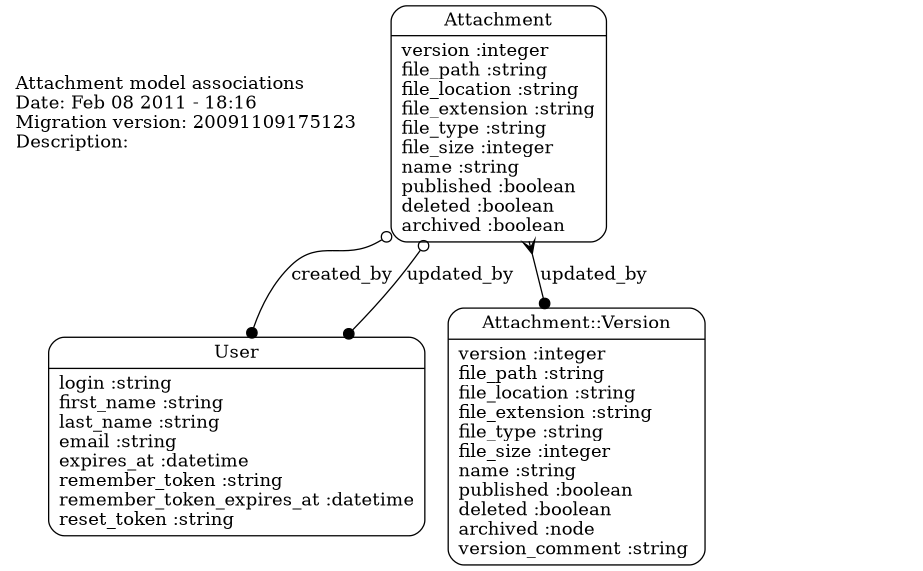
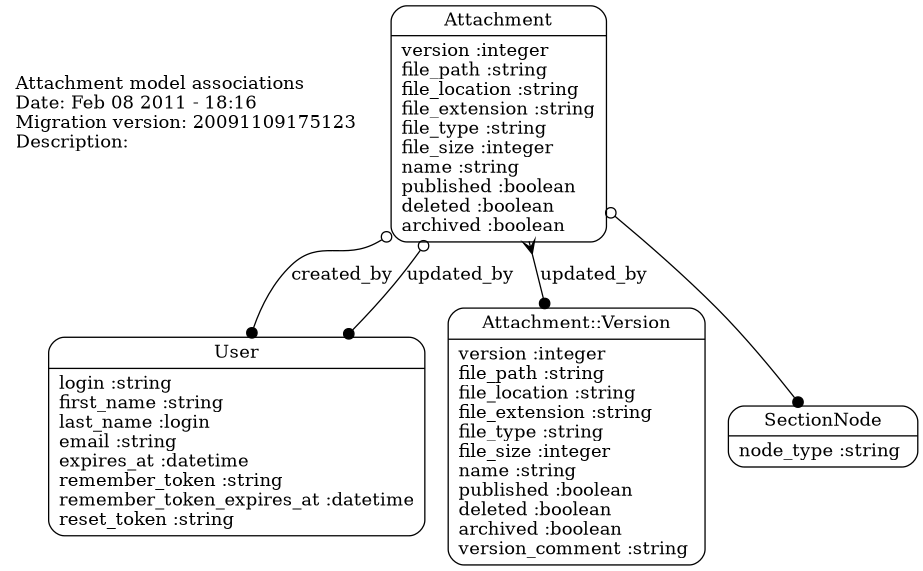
(139, 422) -> (135, 422)
none -> (823, 437)
(527, 529) -> (541, 529)
